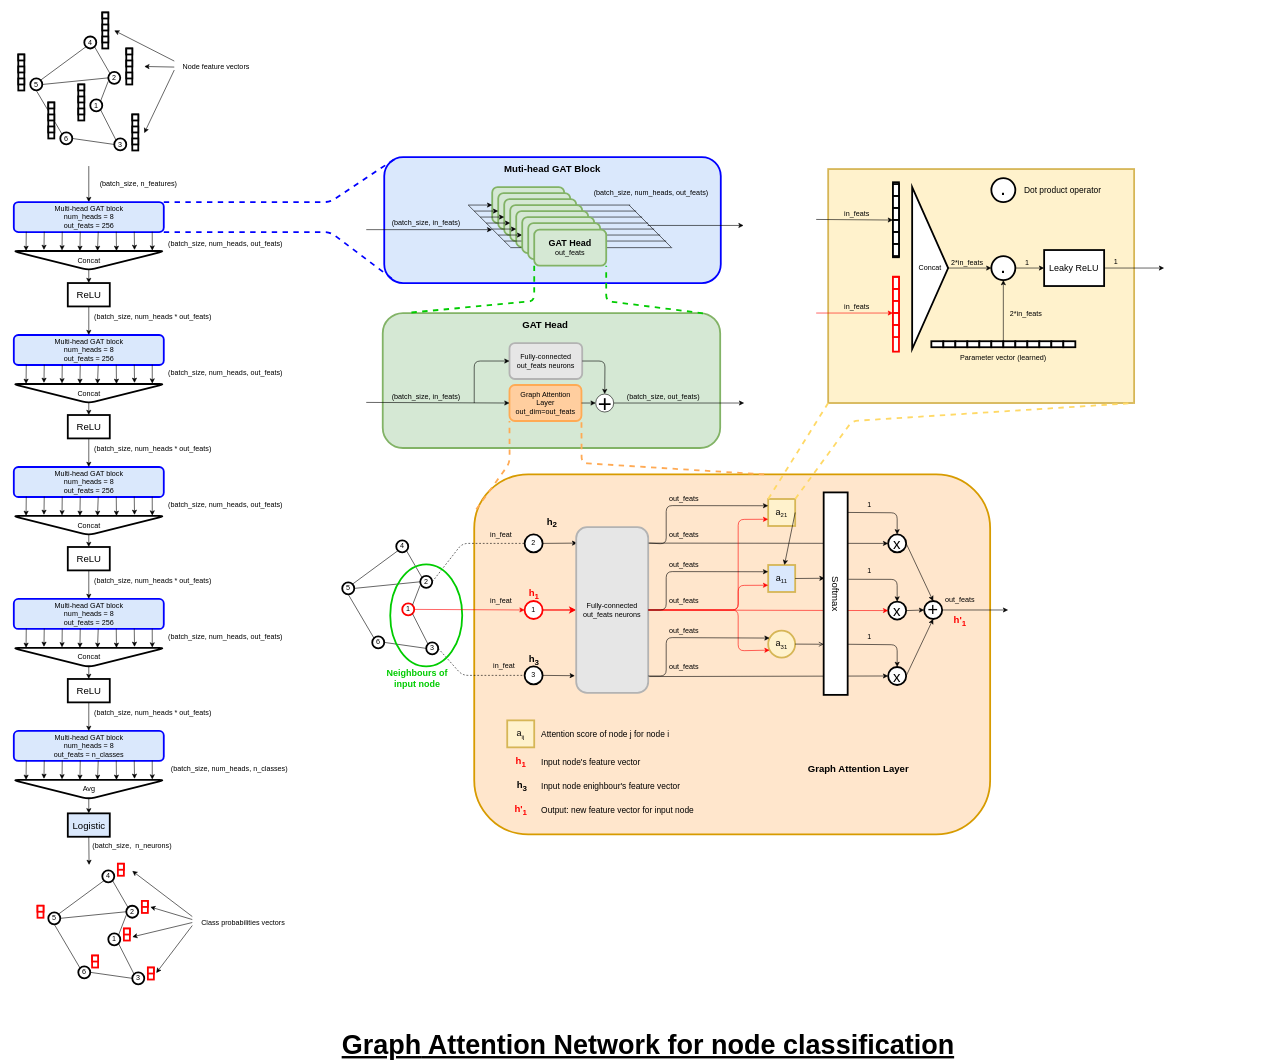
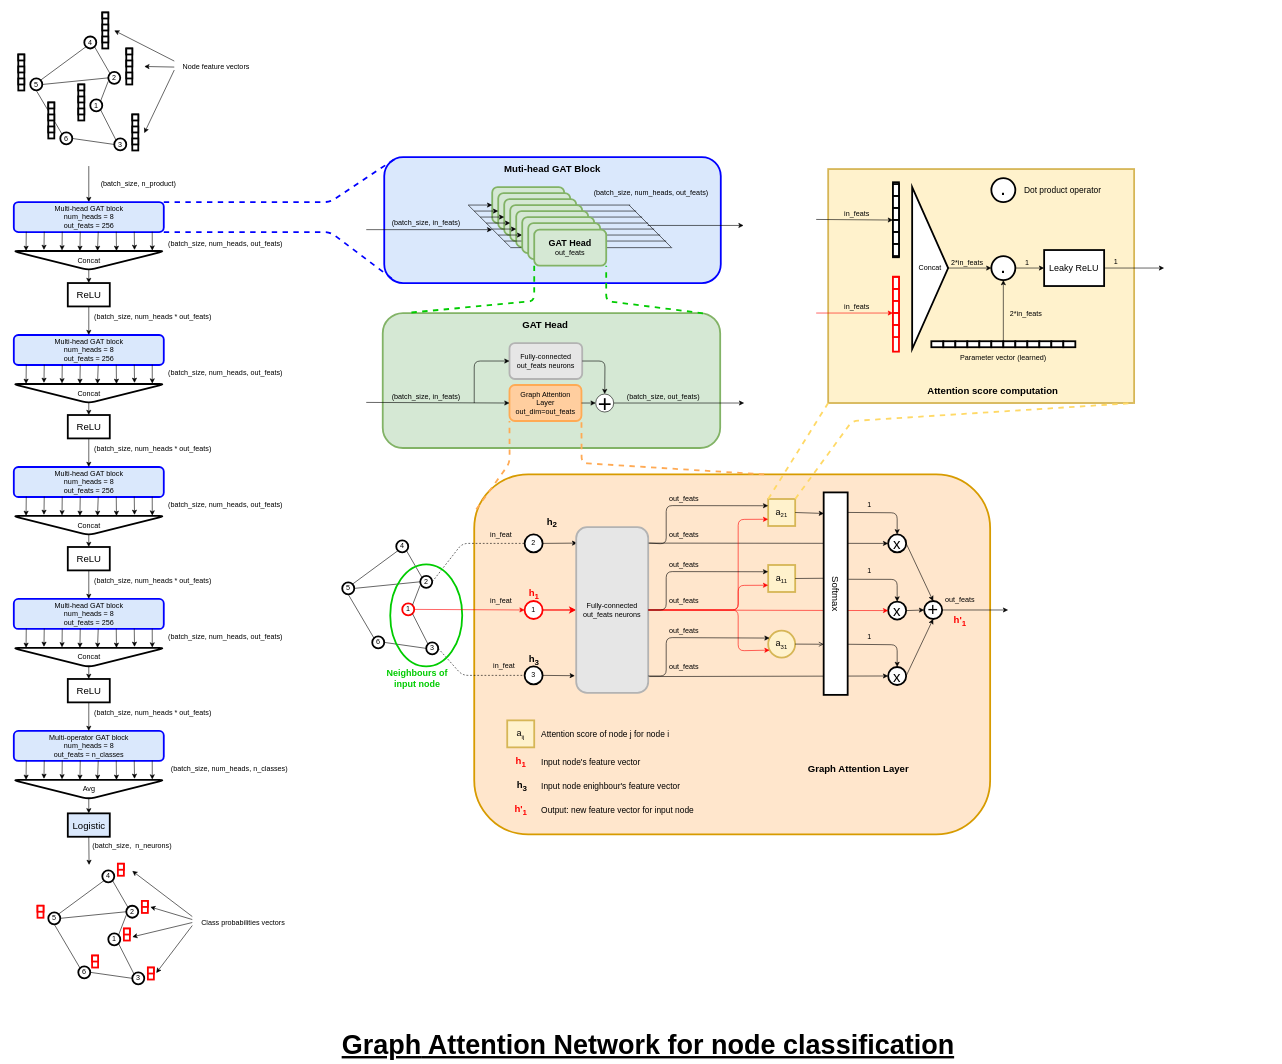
(139, 184) -> (139, 184)
none -> (993, 391)
(790, 536) -> (797, 512)
(782, 578) -> (782, 578)
(819, 578) -> (820, 578)
(89, 746) -> (89, 746)
